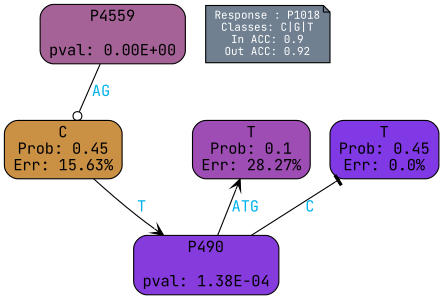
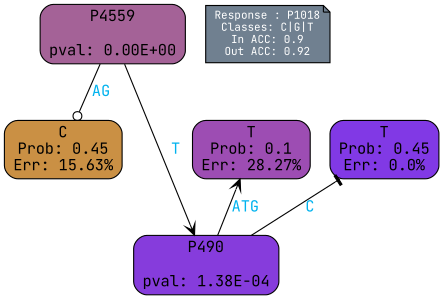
(123, 205) -> (157, 145)
